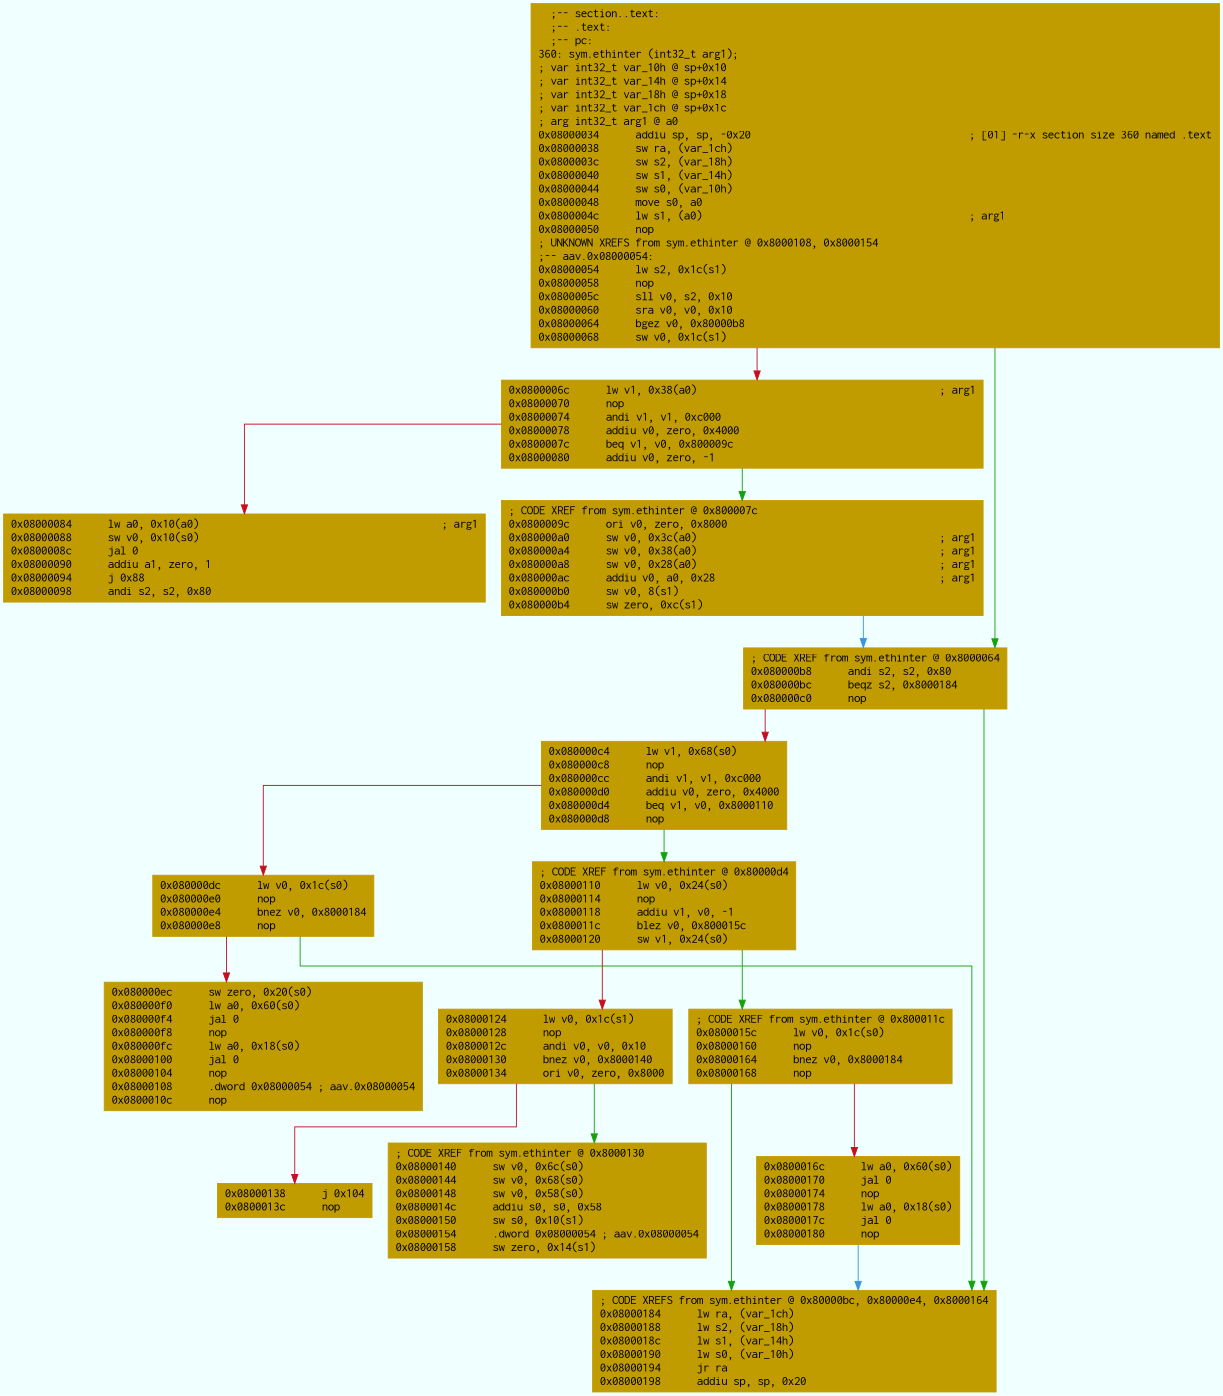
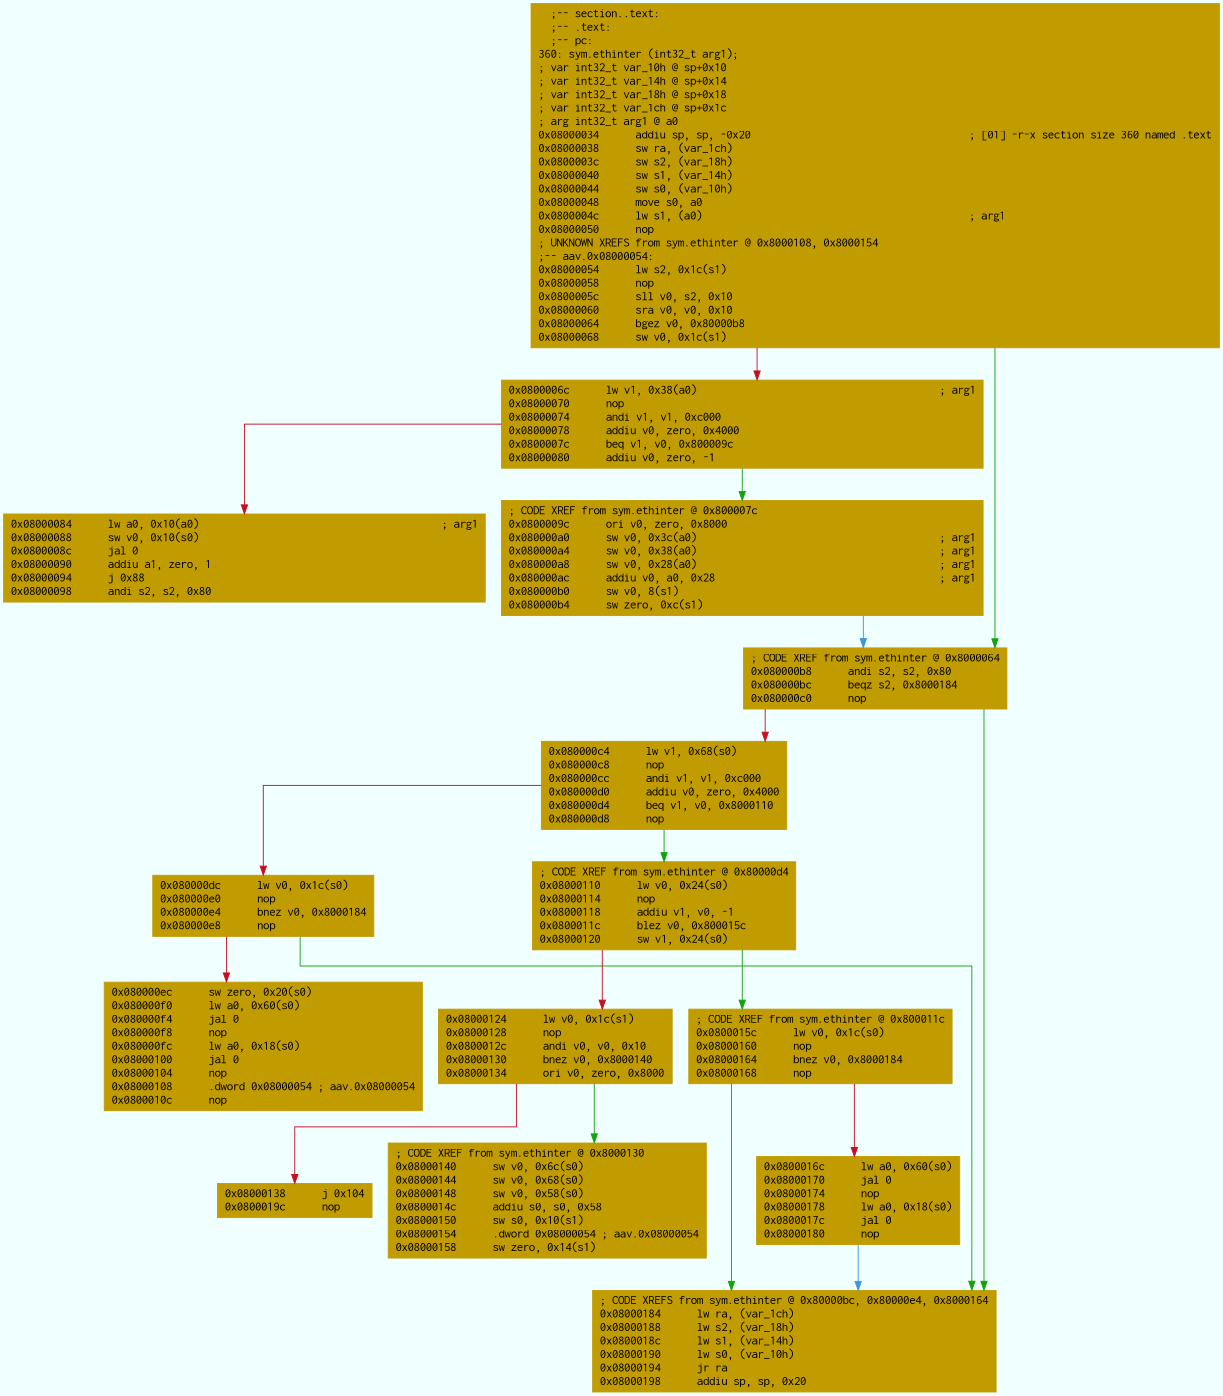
(295, 1201) -> (295, 1201)
